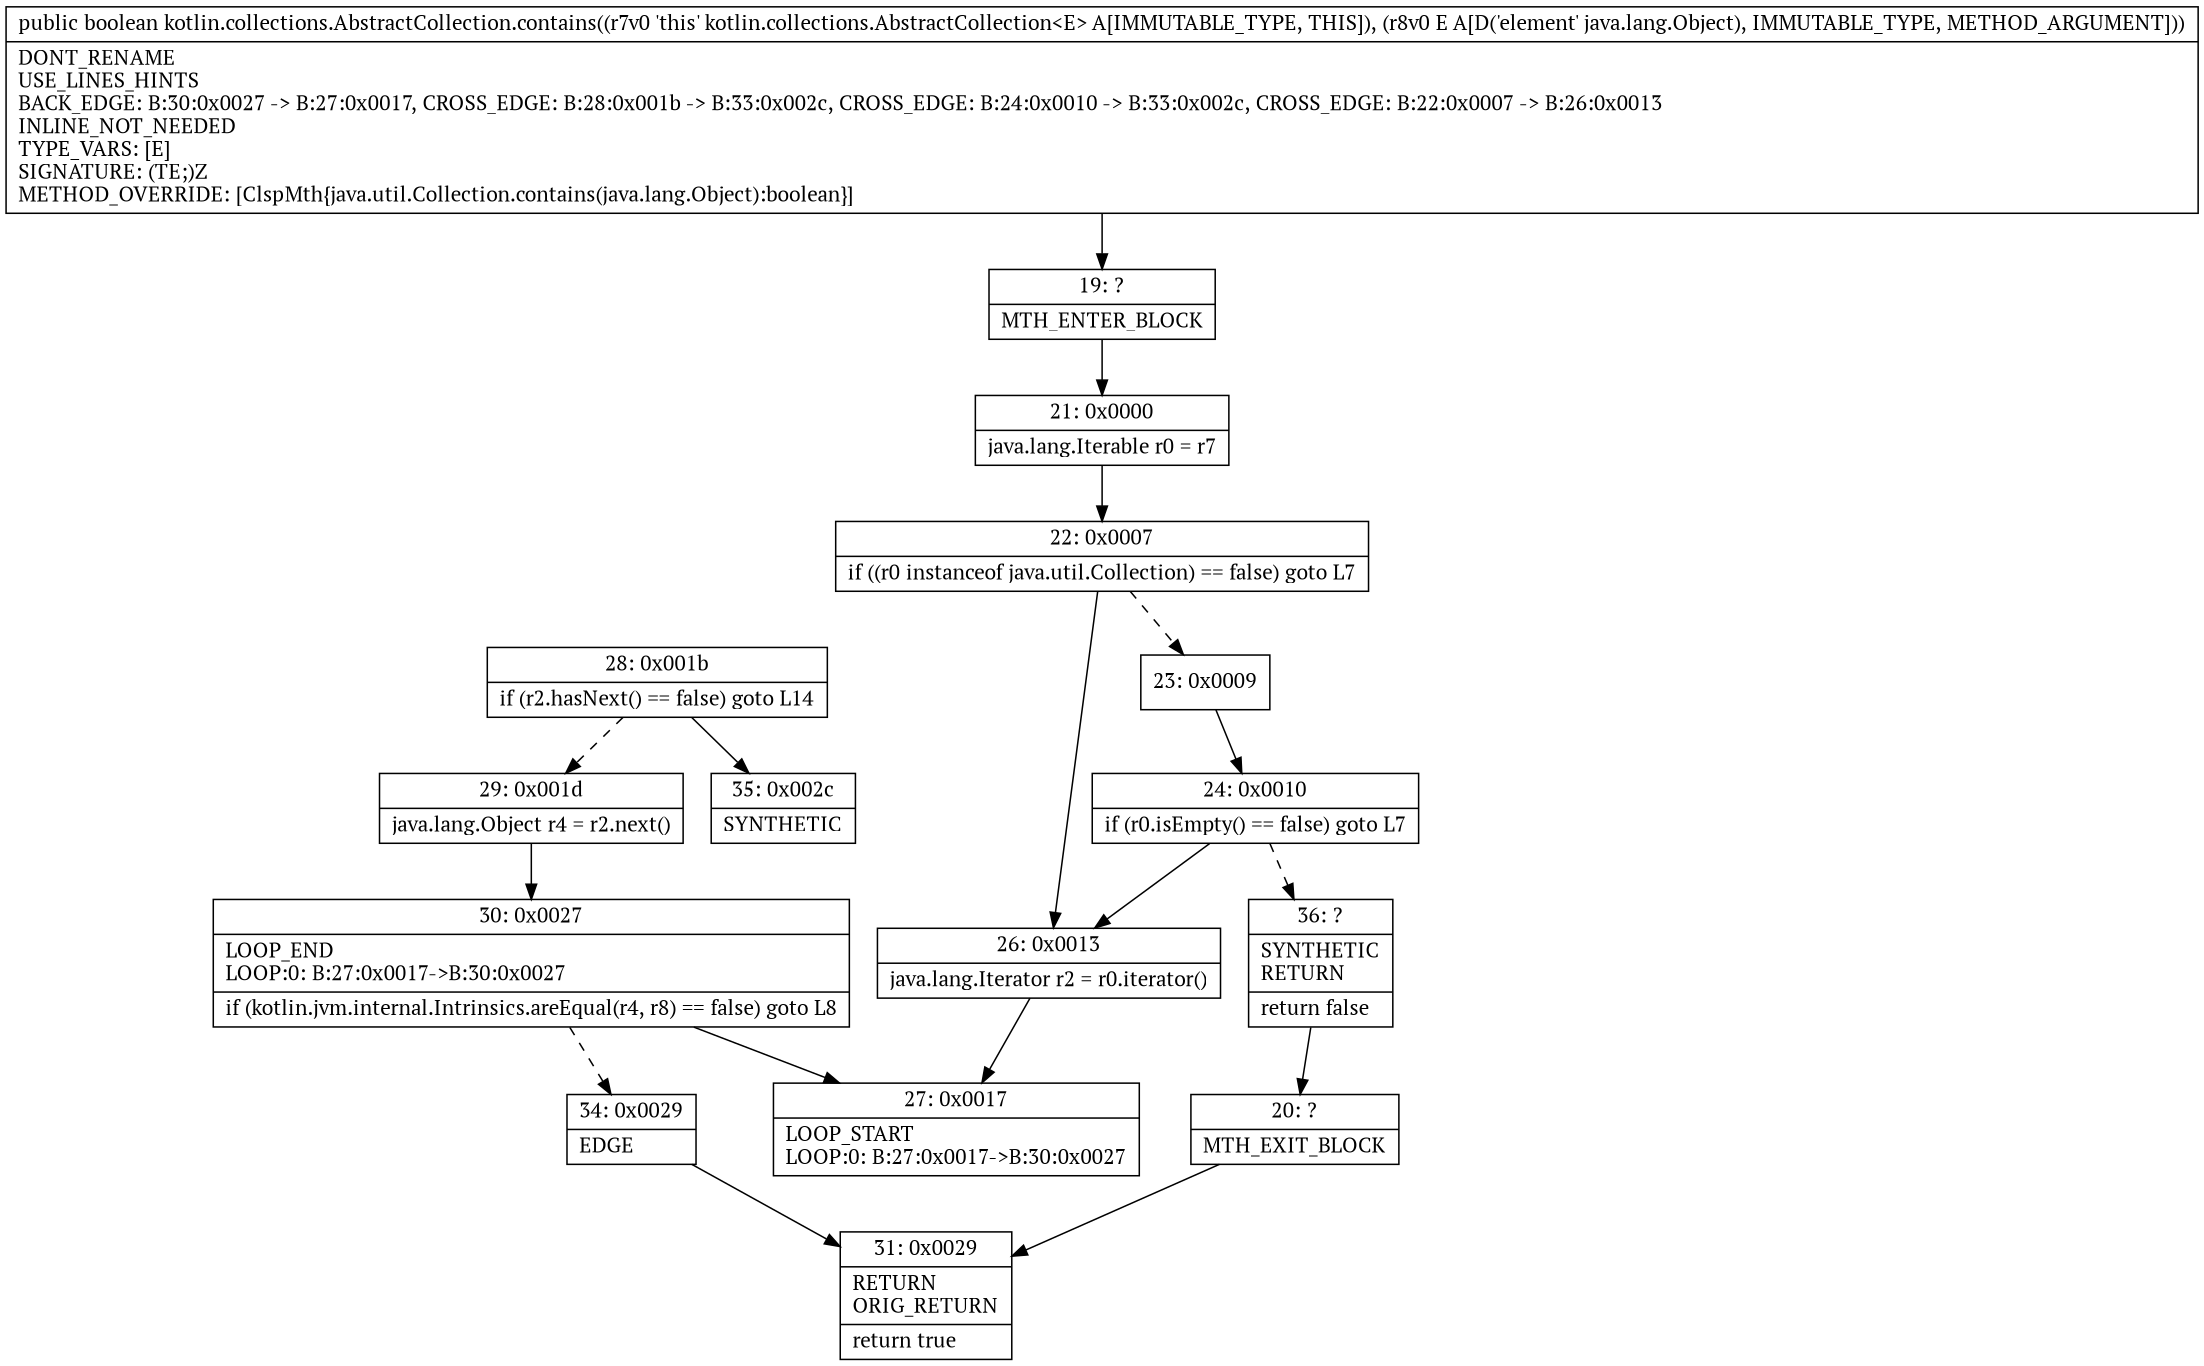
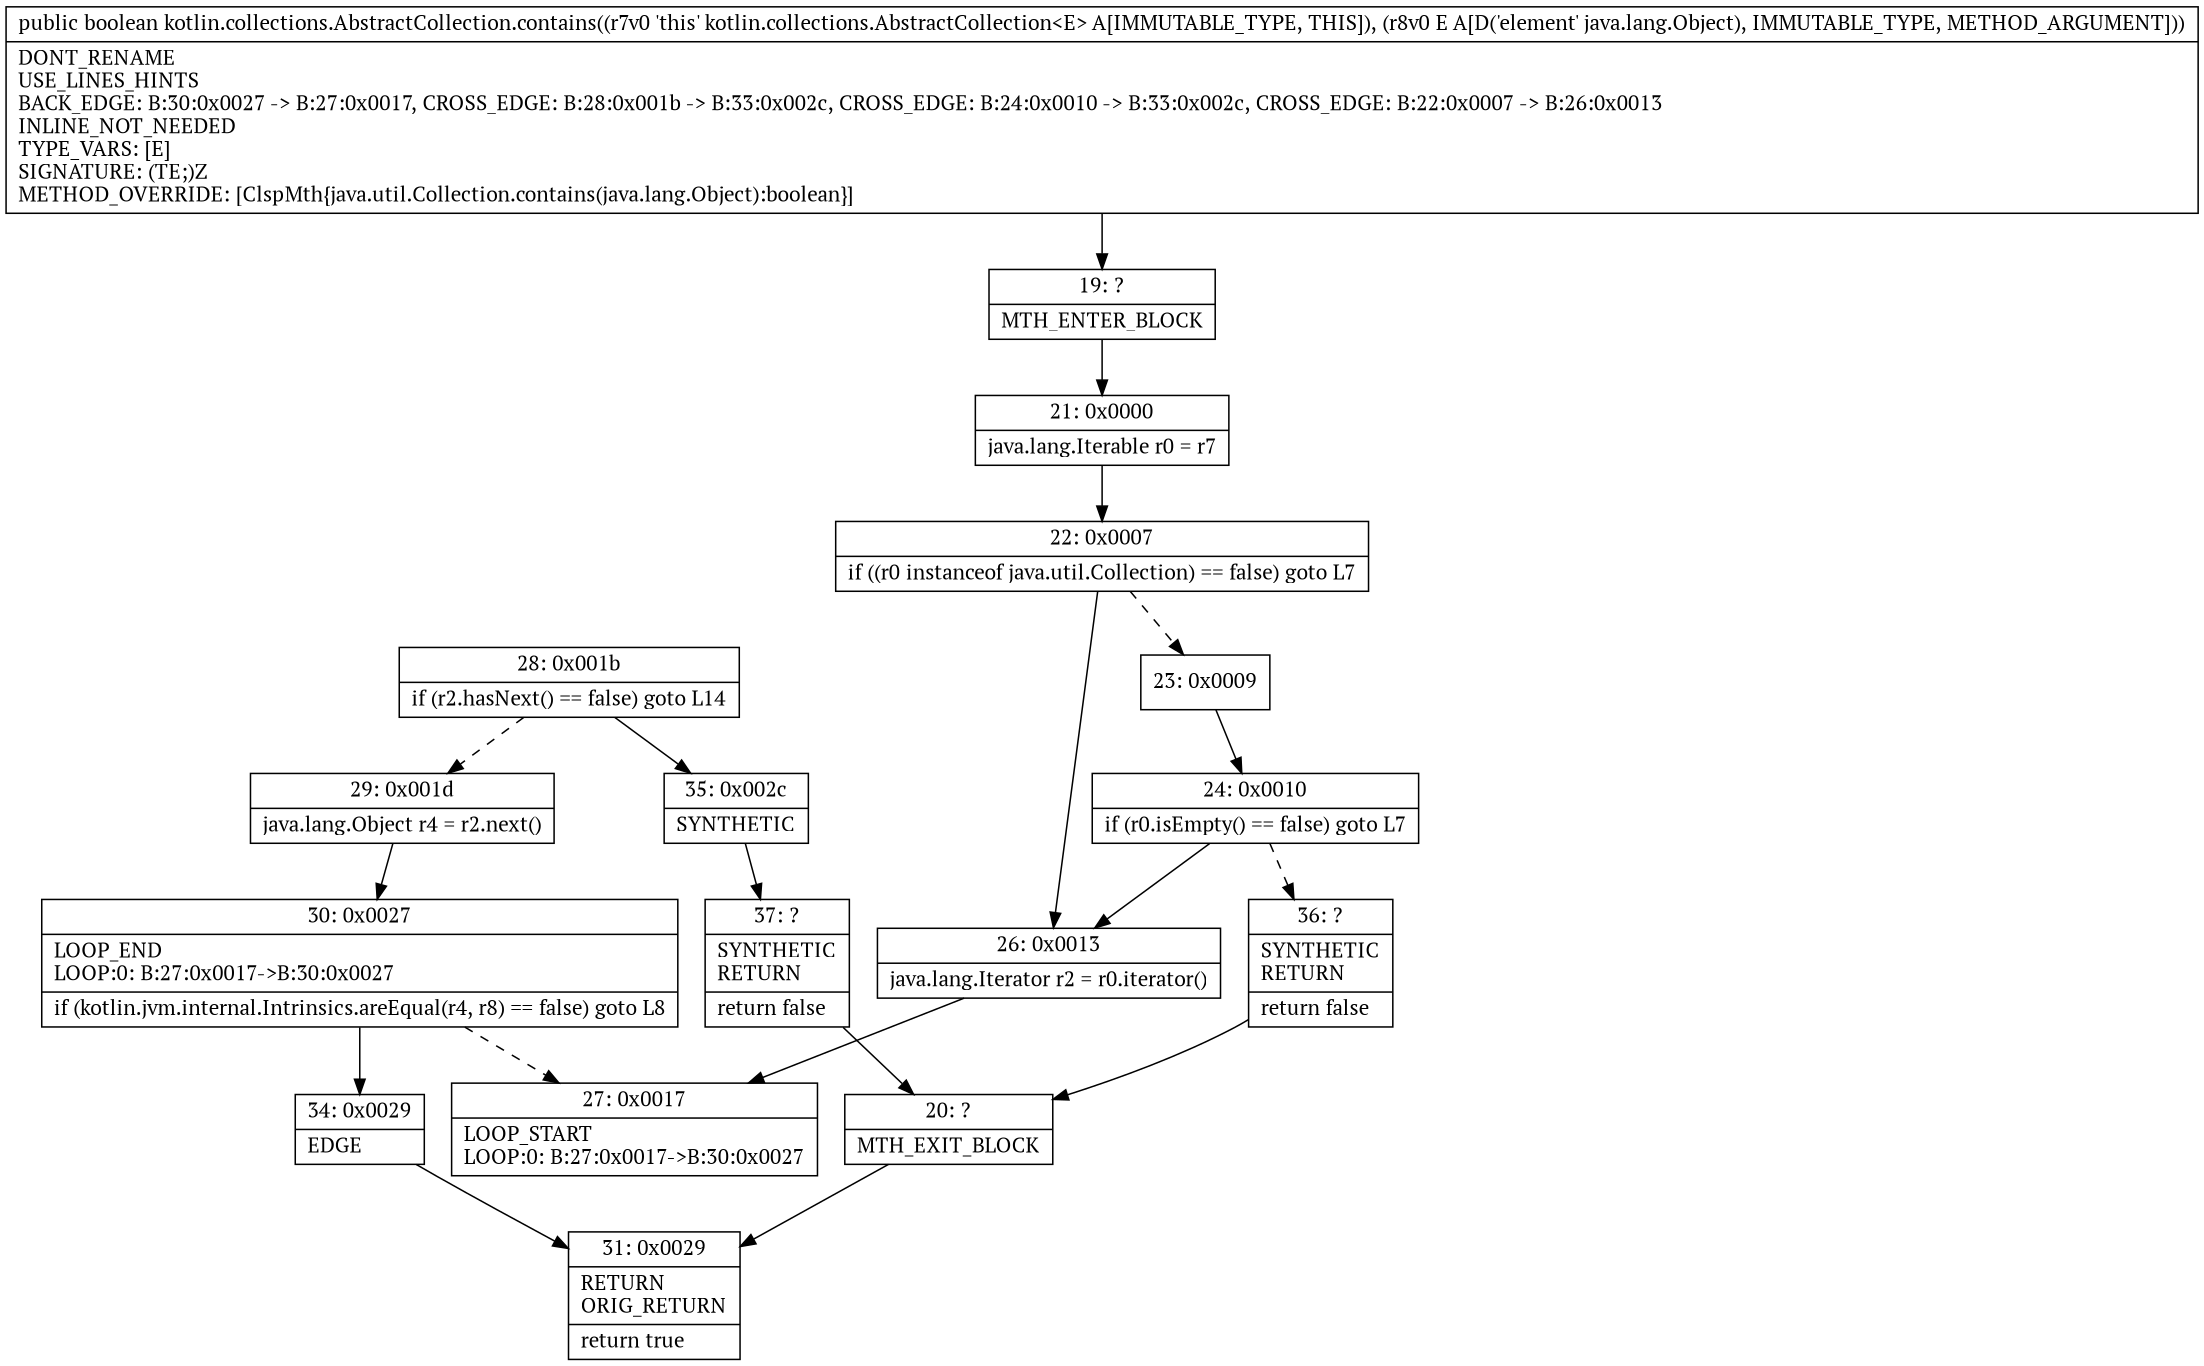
none -> (777, 963)
(759, 1052) -> (505, 1051)
(586, 1054) -> (360, 1053)
